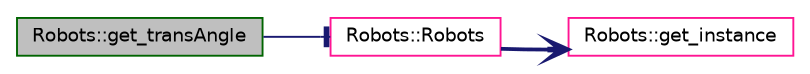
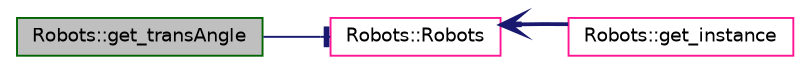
(525, 49) -> (544, 24)
